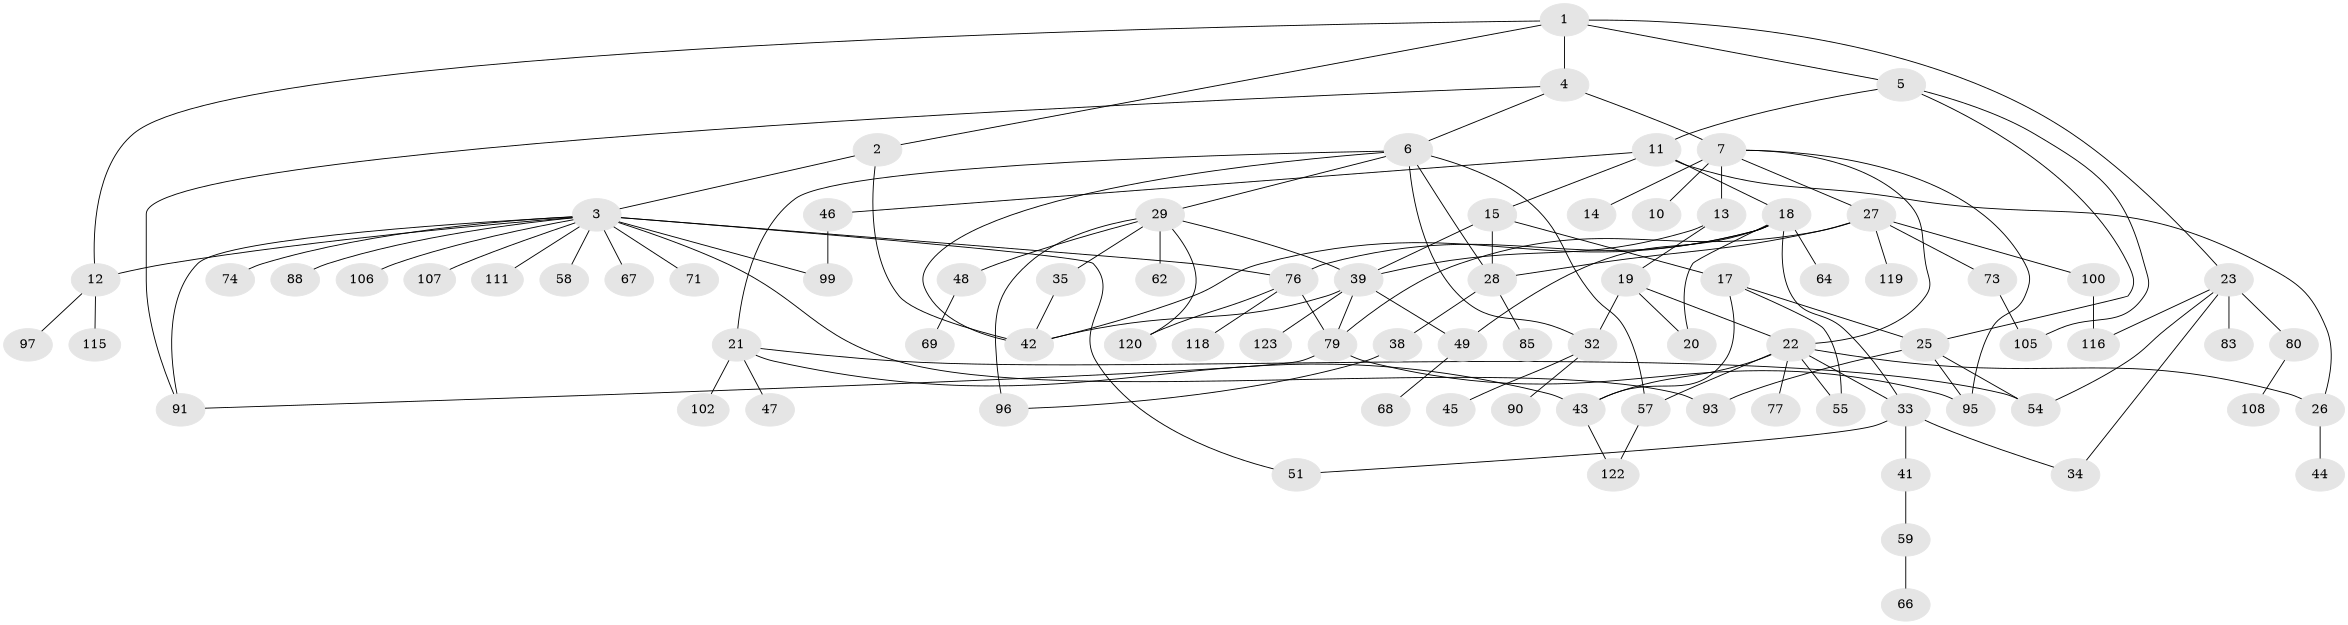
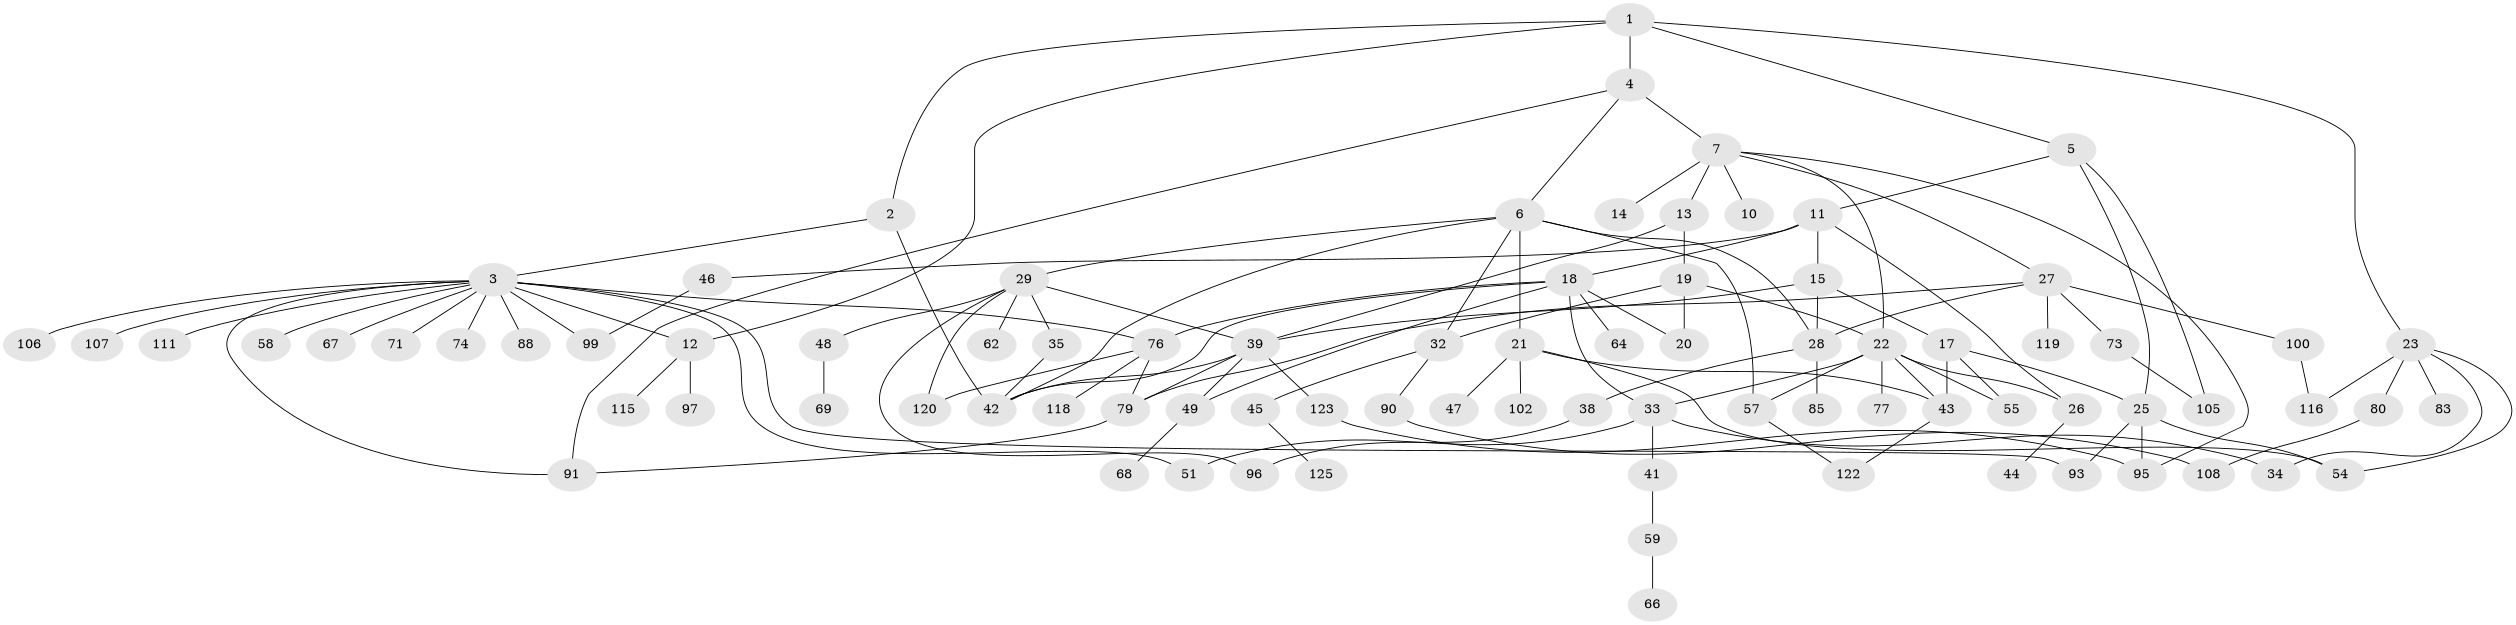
(1652, 377) -> (1733, 441)
none -> (1837, 440)
none -> (1321, 475)
